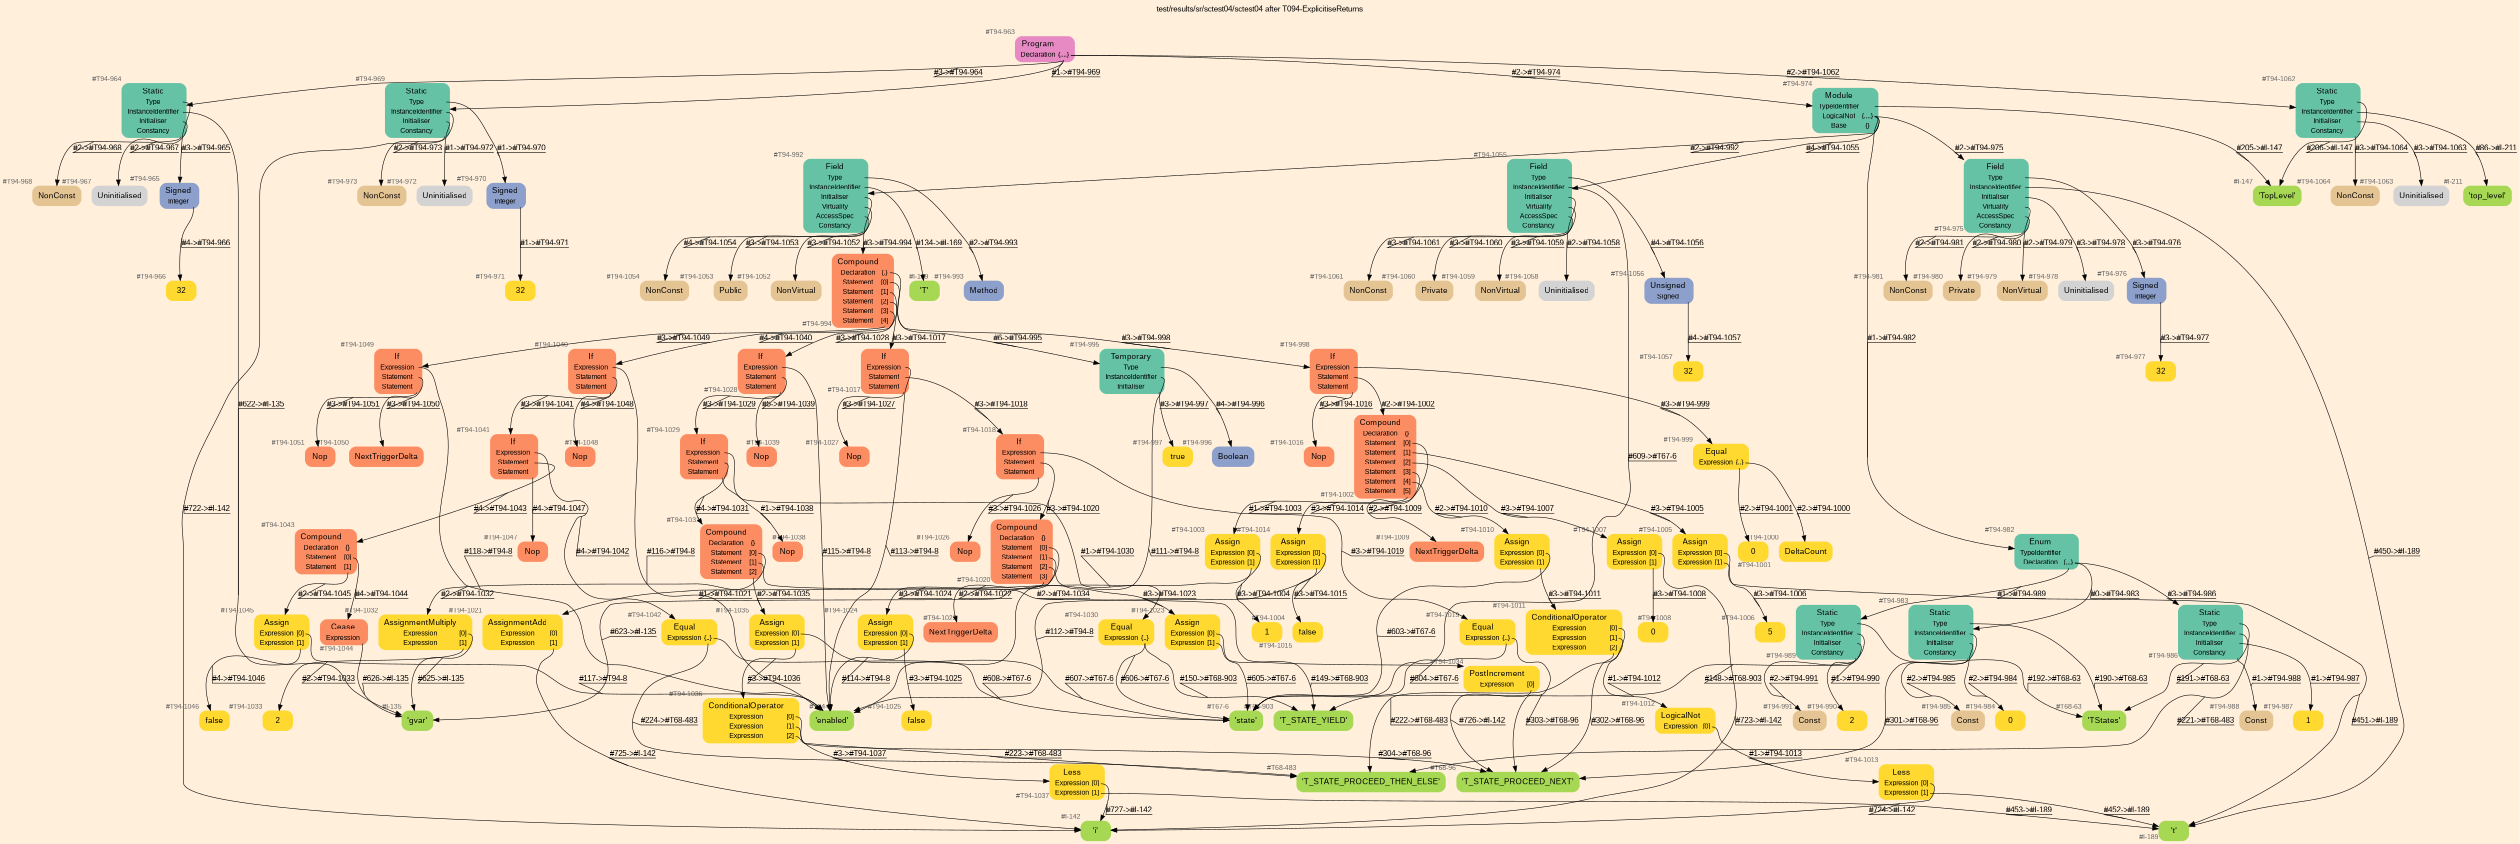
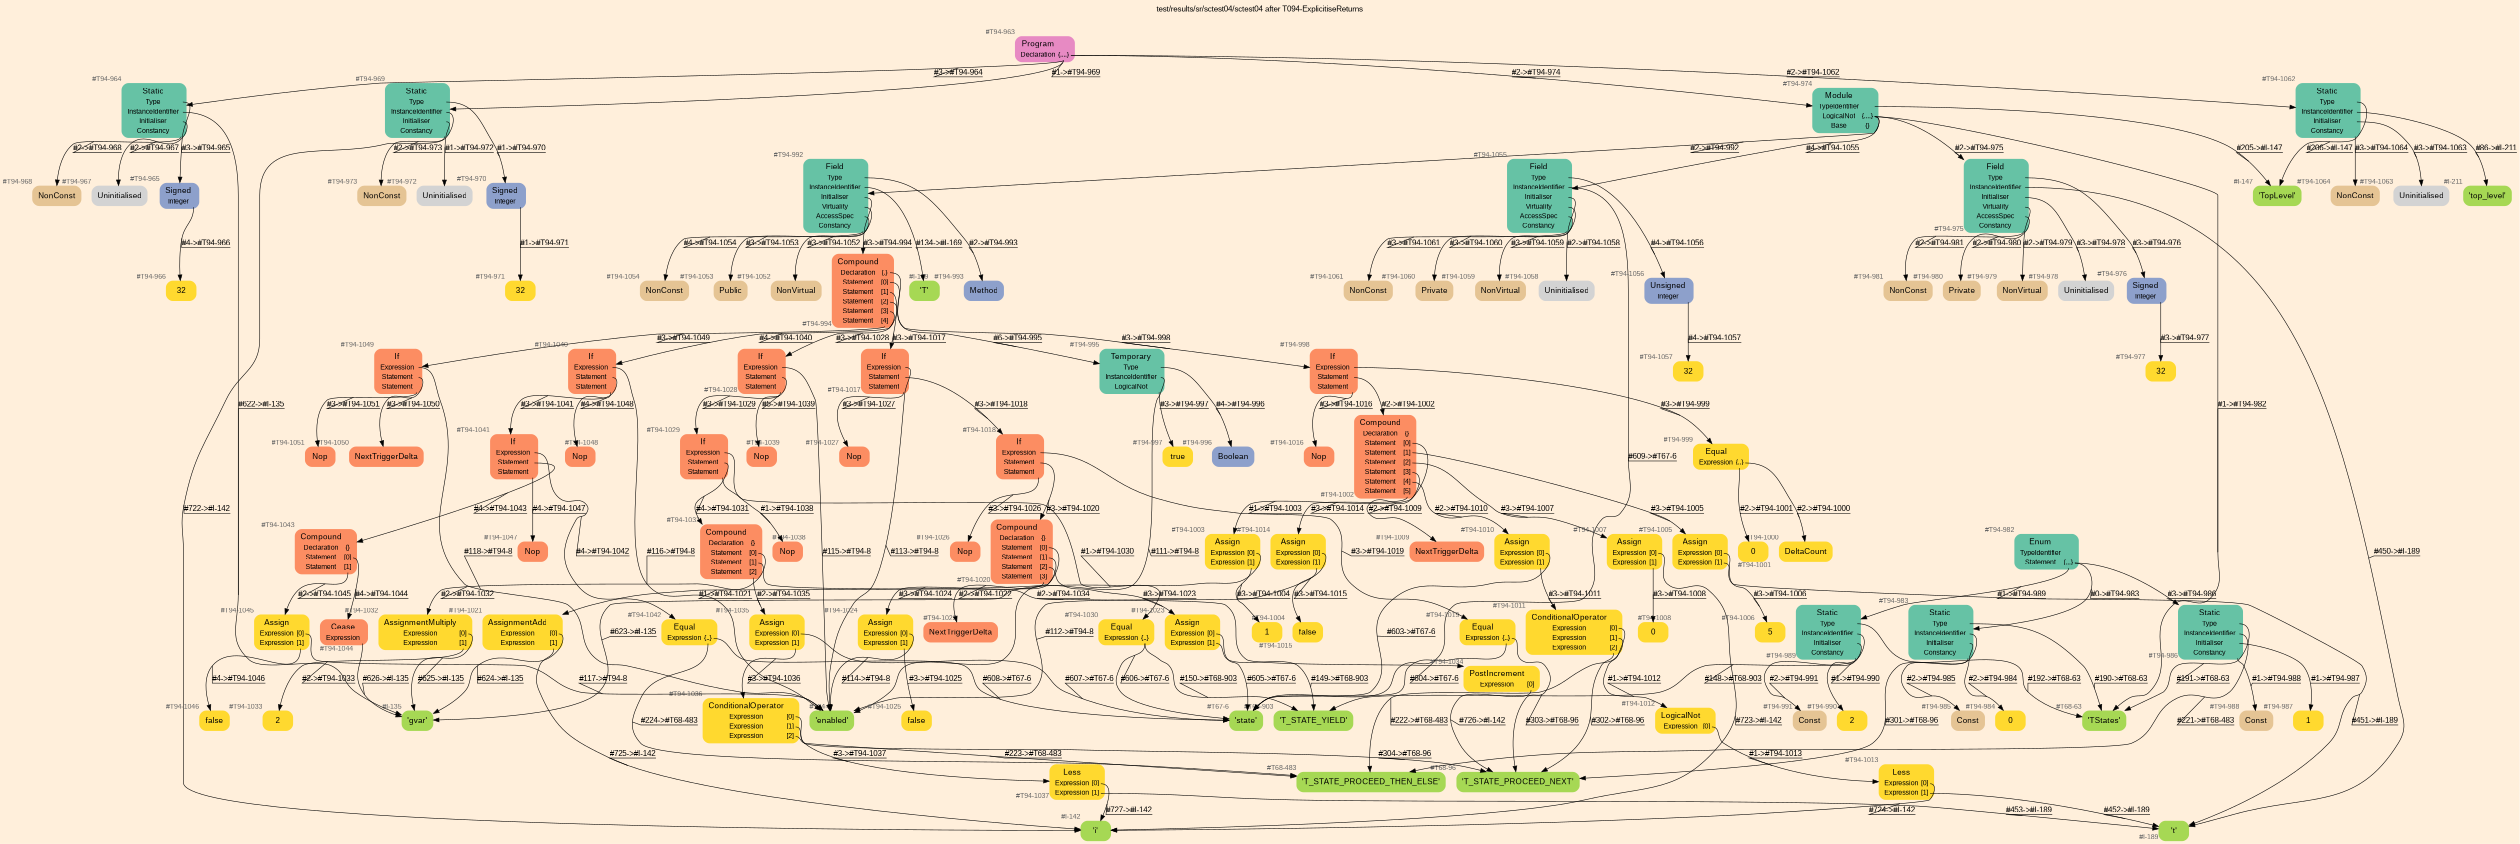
(1668, 296) -> (1668, 296)
(1867, 377) -> (2218, 307)
(1131, 387) -> (1131, 387)
(2041, 562) -> (2041, 562)
none -> (498, 658)
